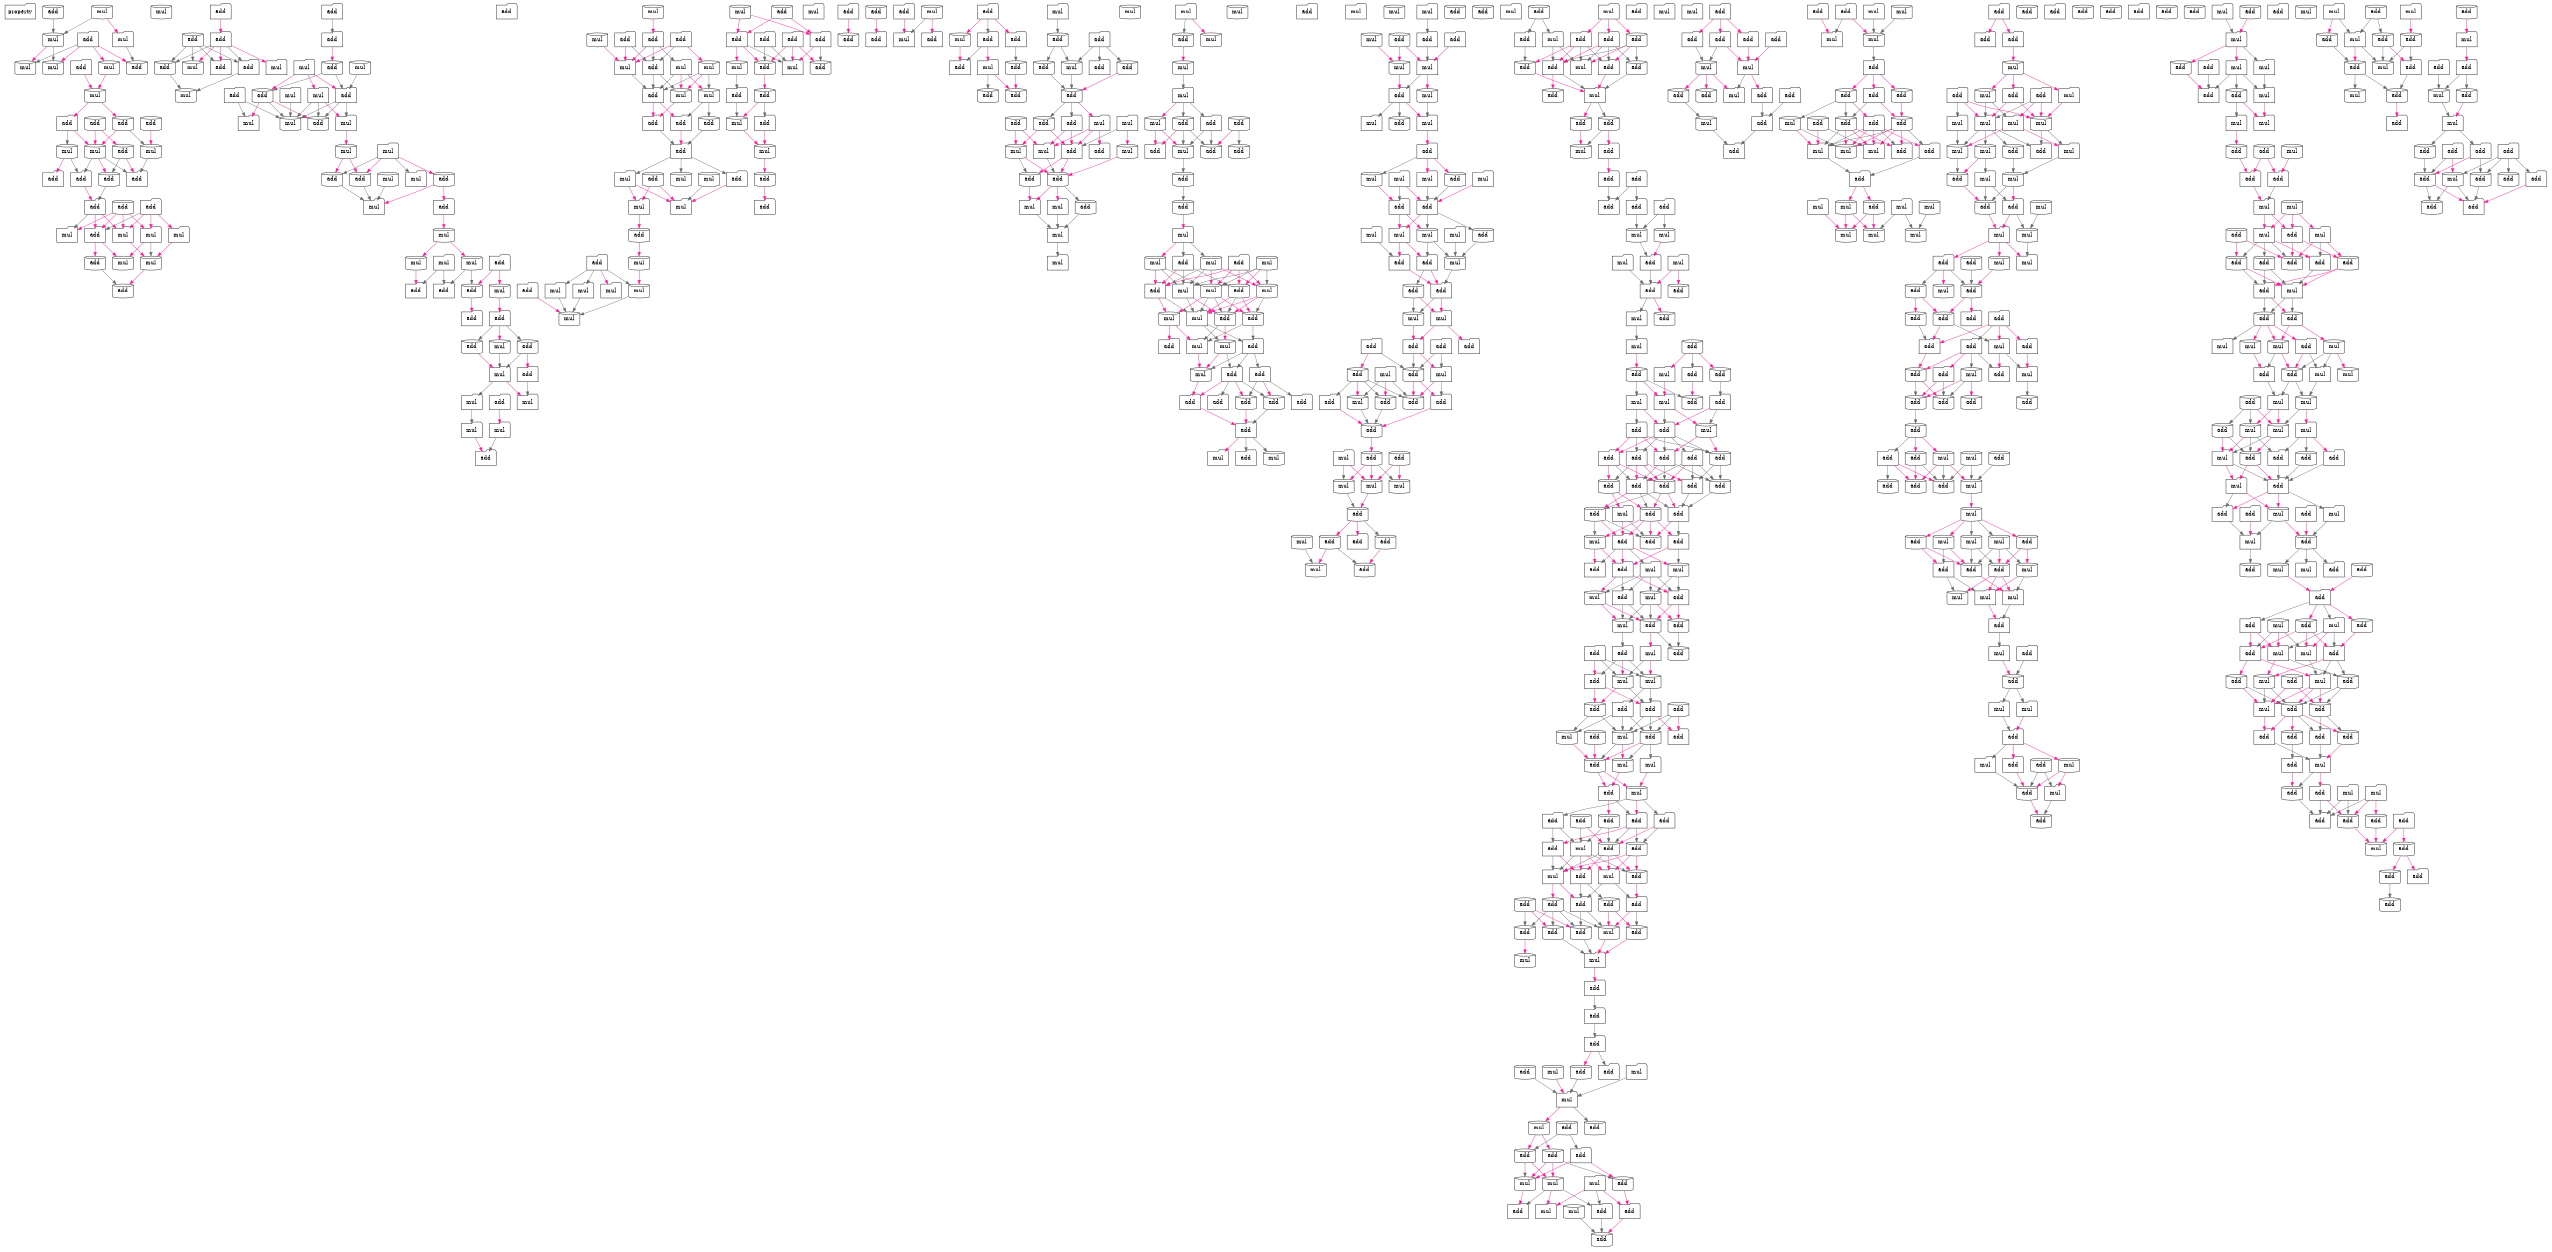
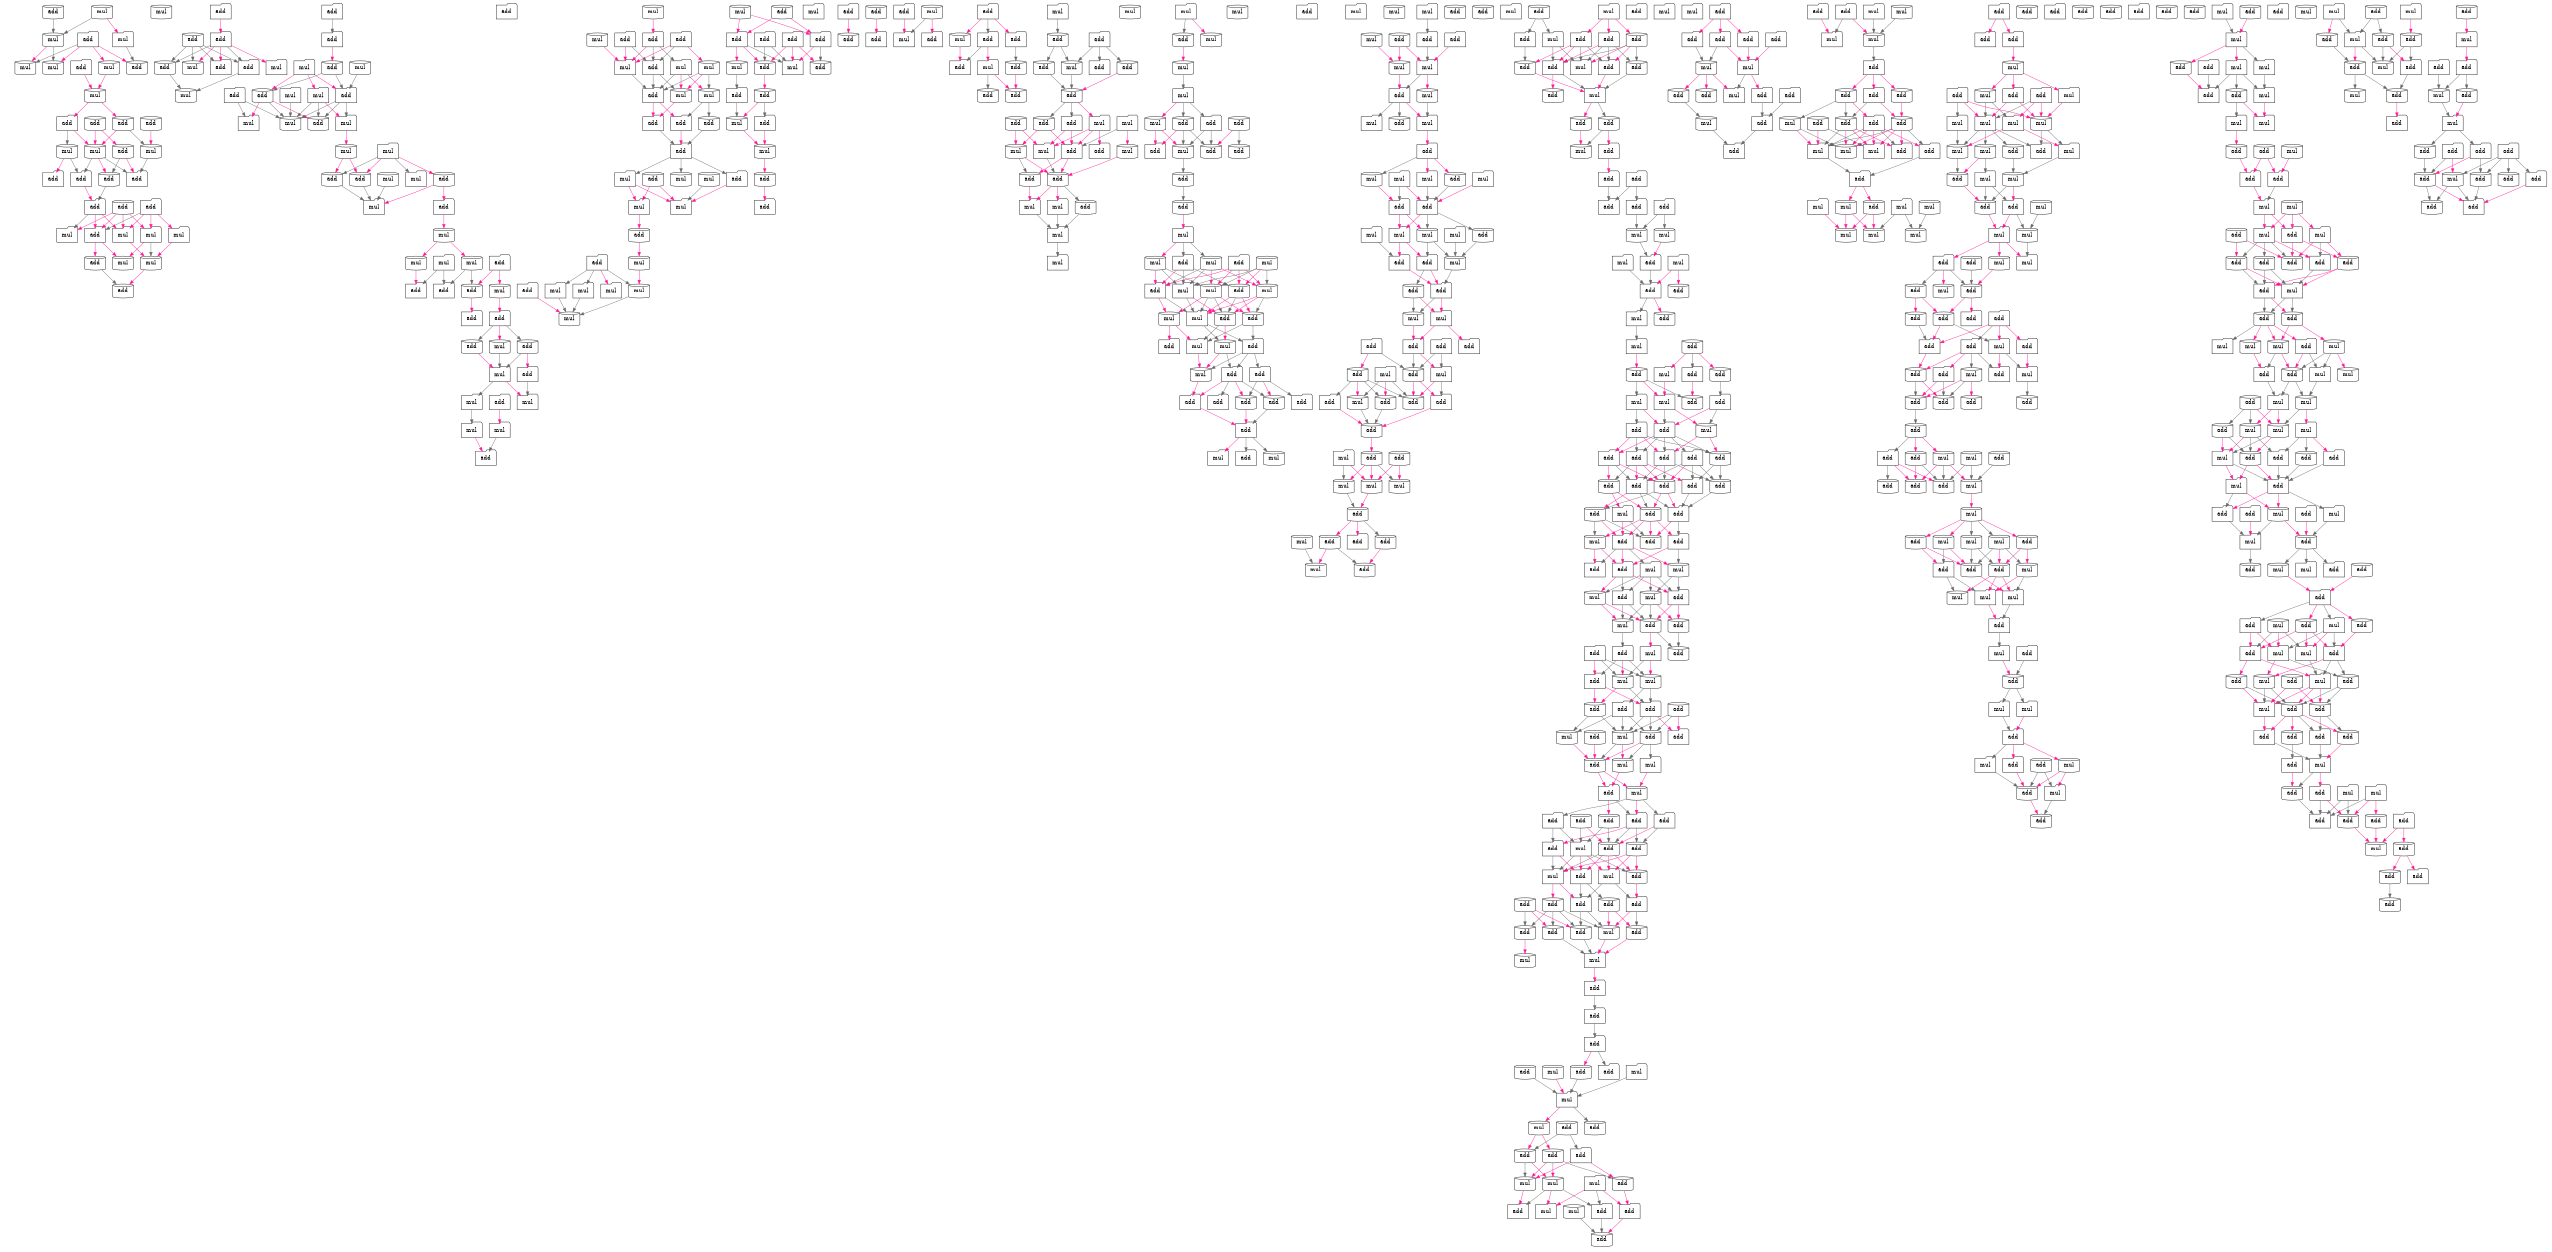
(20, 12) -> none
